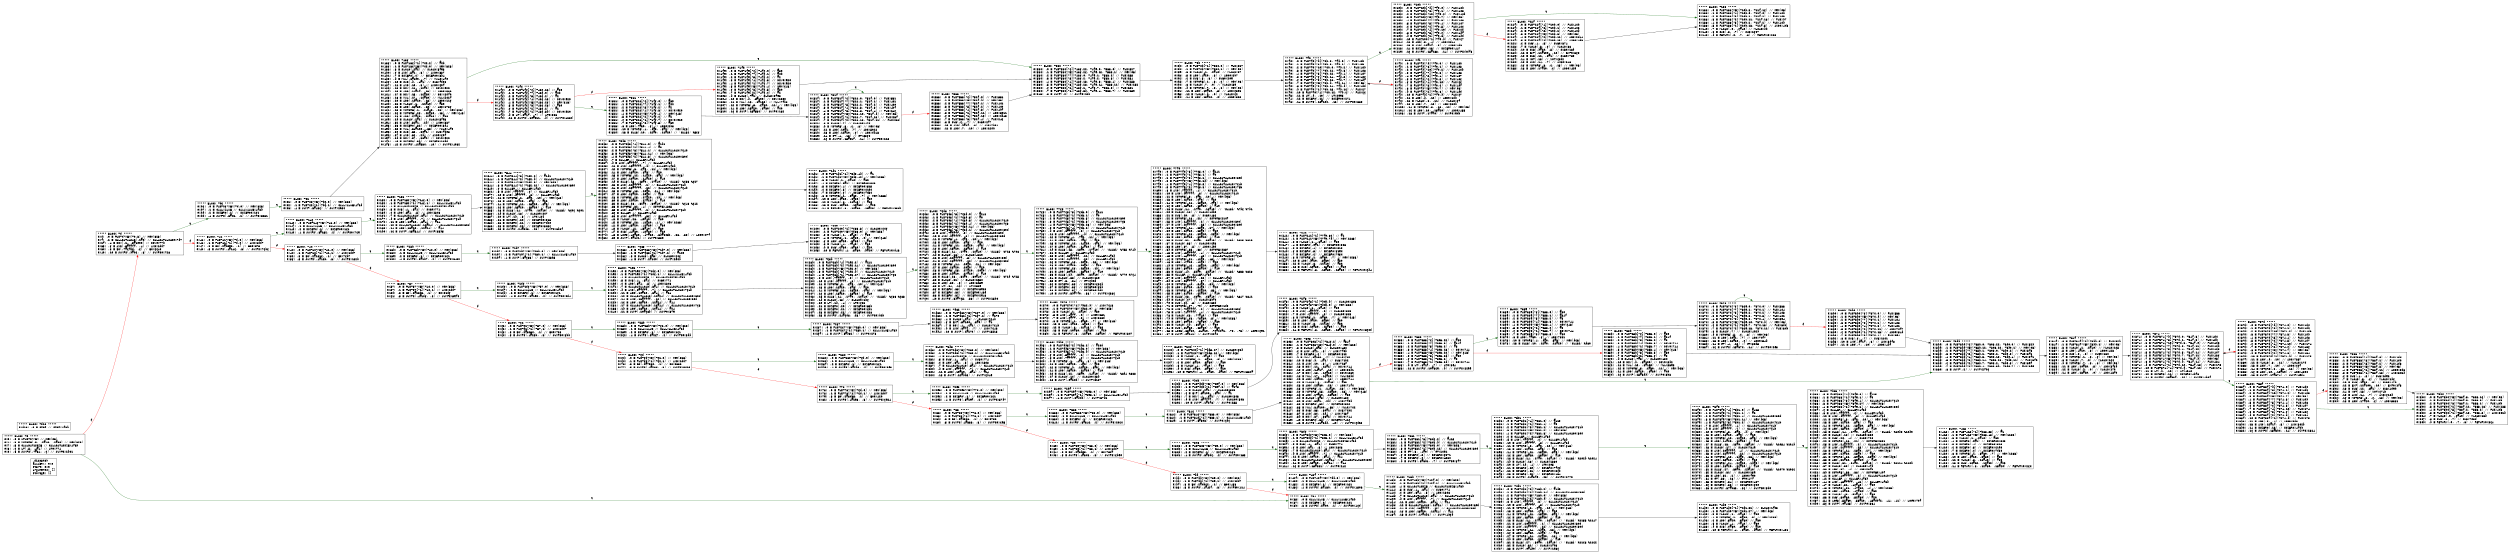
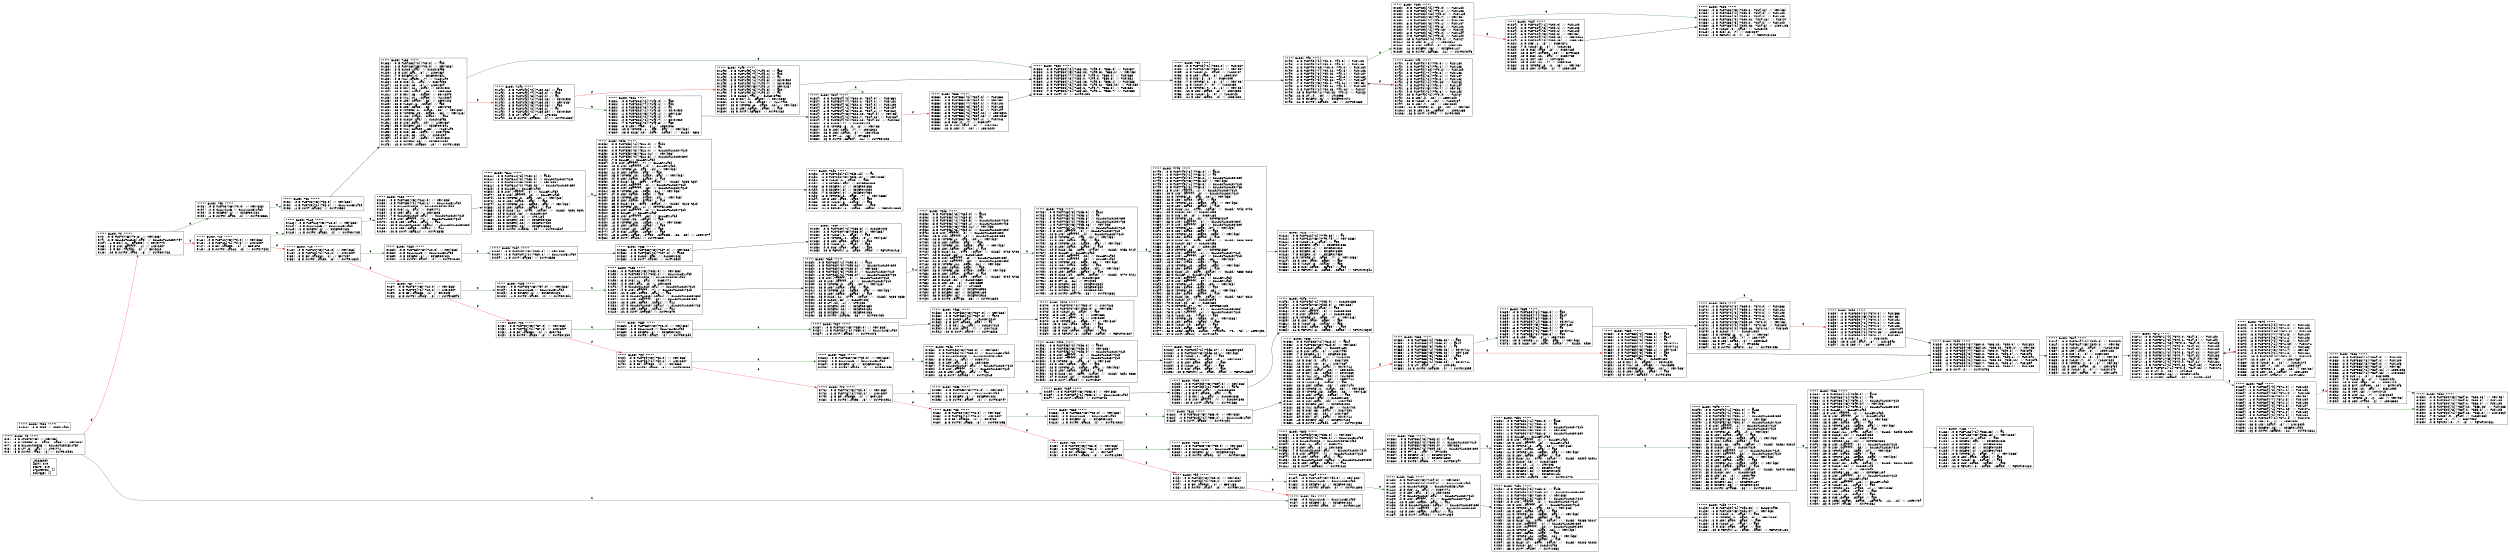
(43, 464) -> (40, 464)
